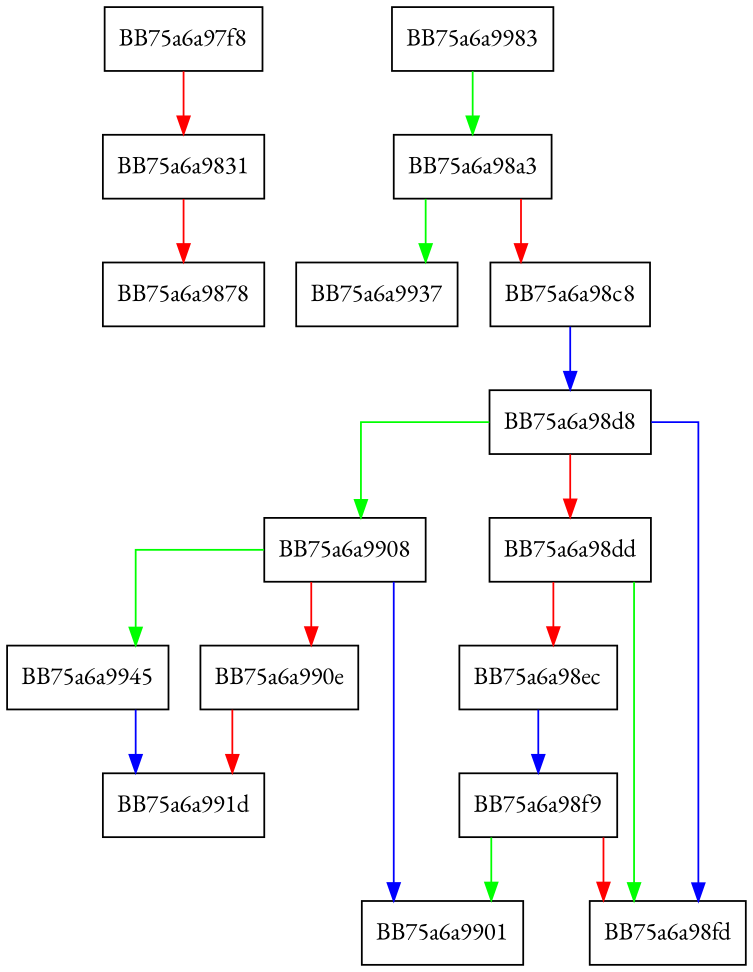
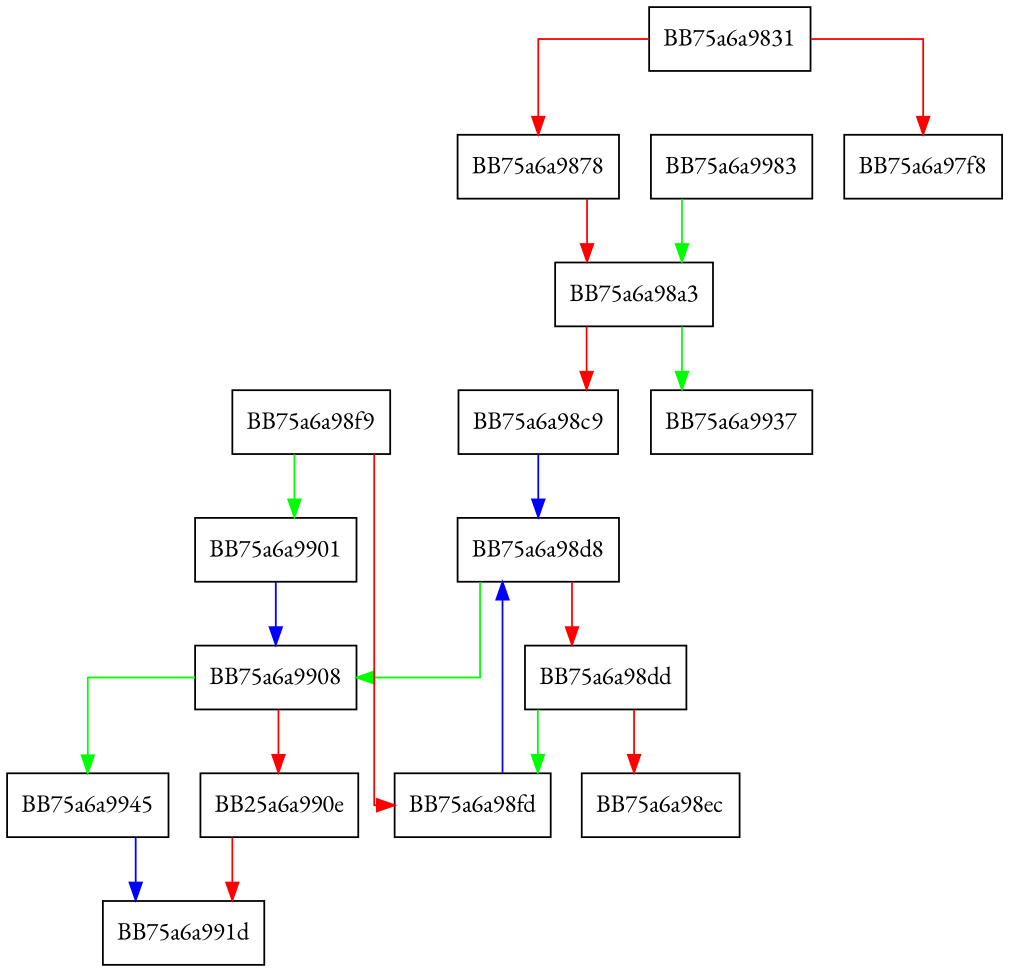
(184, 94) -> (906, 39)
none -> (587, 221)
(570, 294) -> (538, 422)
(698, 629) -> (503, 686)
(279, 678) -> (279, 805)
(394, 732) -> (276, 605)
(538, 732) -> none
